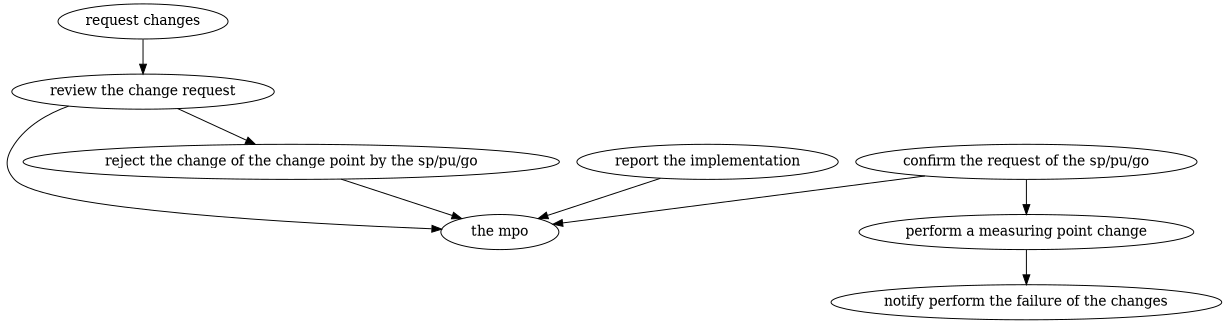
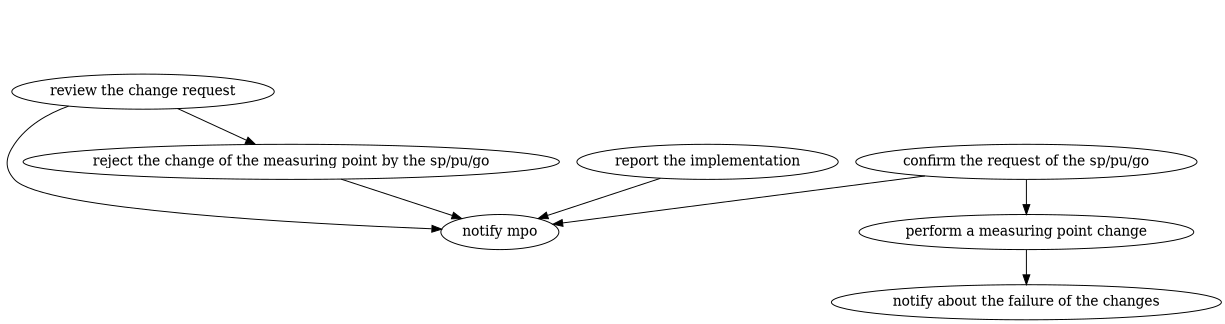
(143, 21) -> none
(291, 162) -> (291, 162)
(500, 232) -> (500, 232)
(1026, 302) -> (1026, 302)
